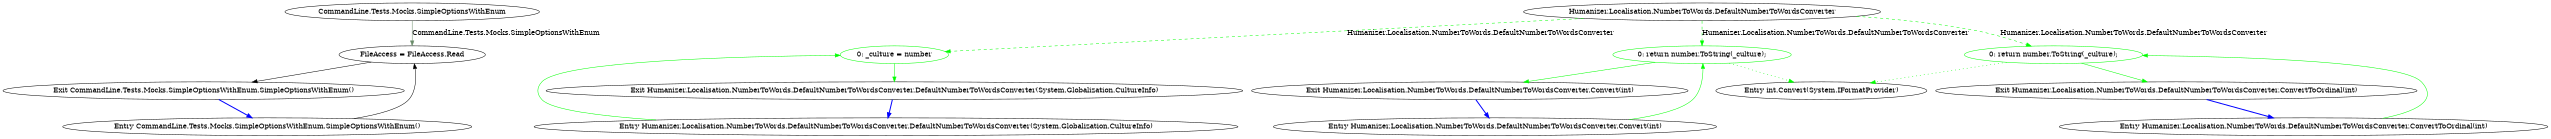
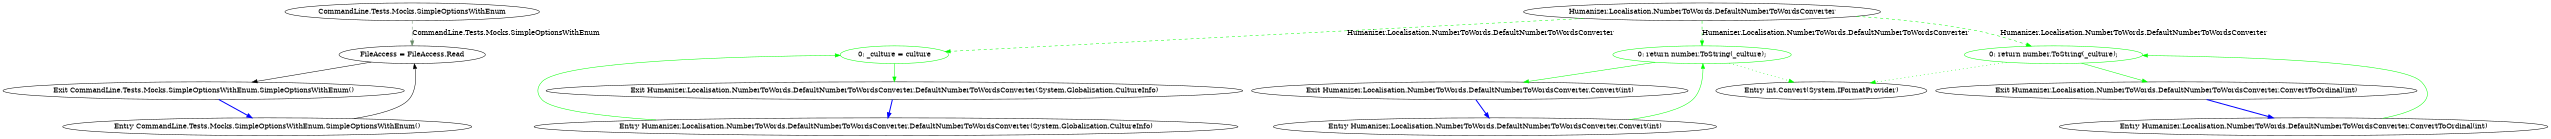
(412, 31) -> (412, 31)
(894, 55) -> (894, 55)
